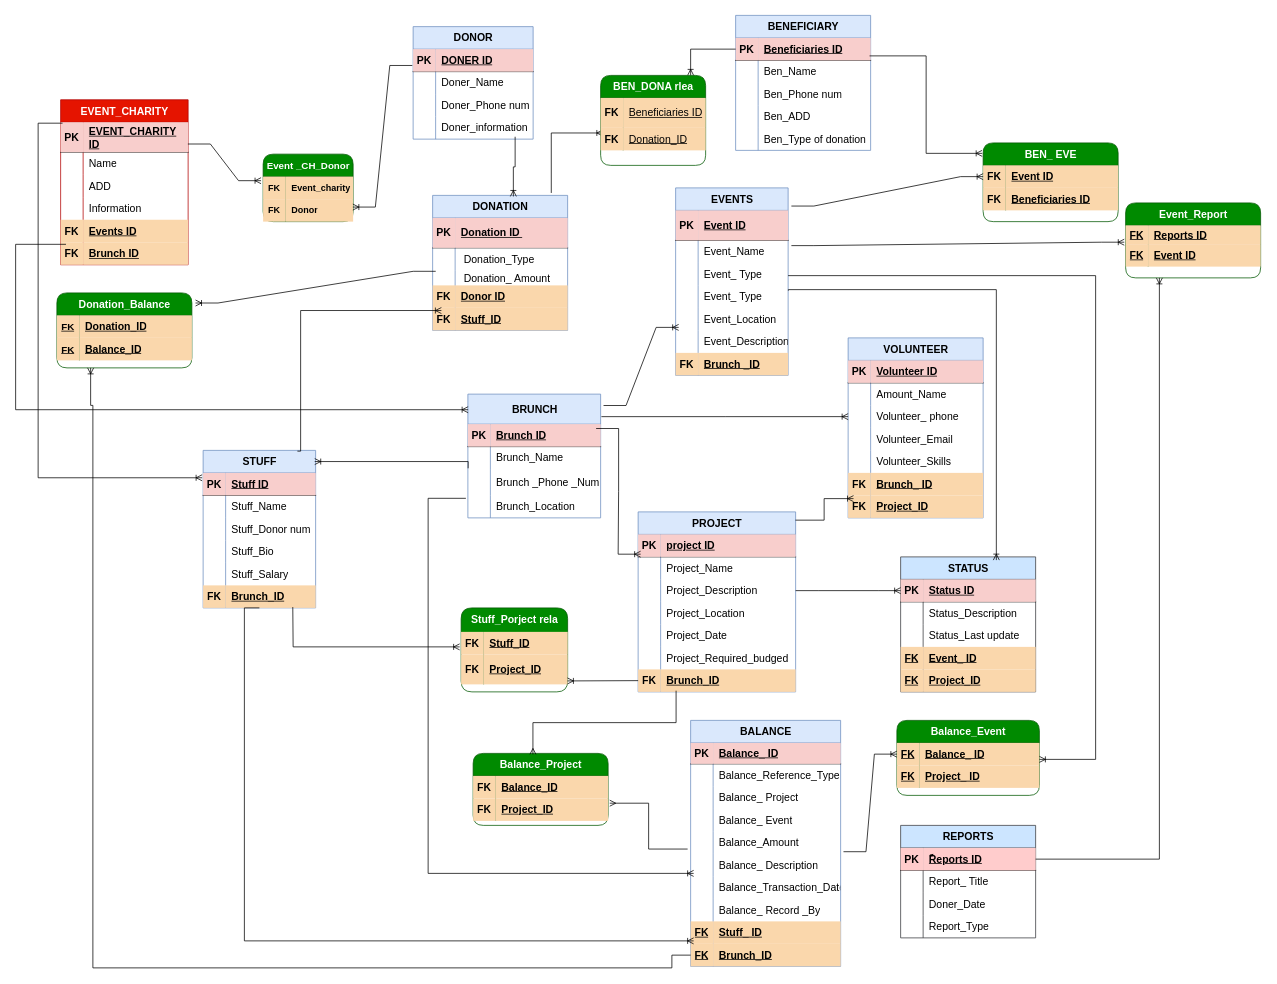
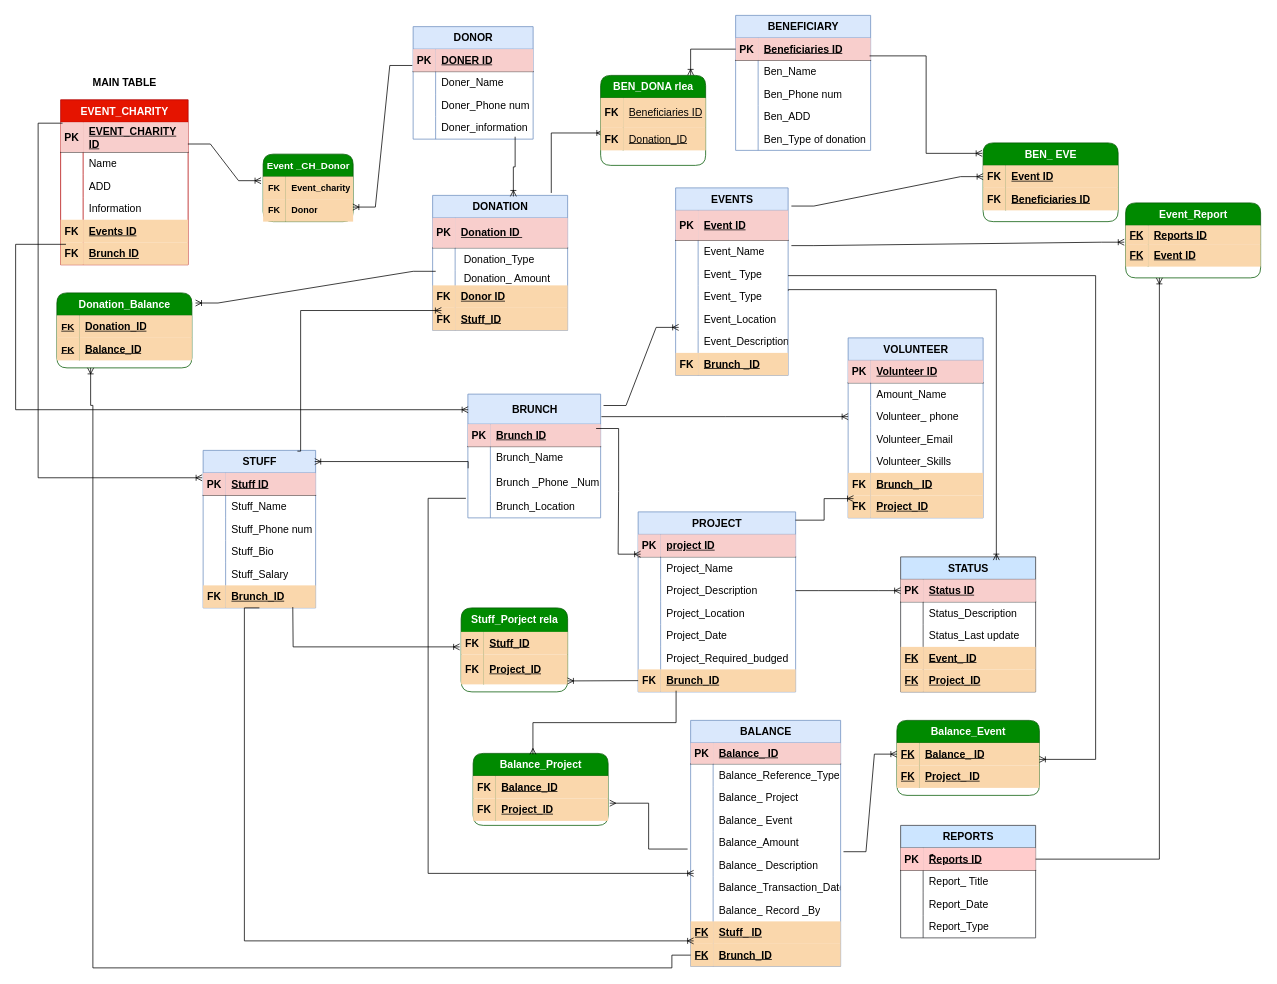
none -> (124, 83)
(273, 529) -> (273, 529)
(958, 904) -> (961, 904)
